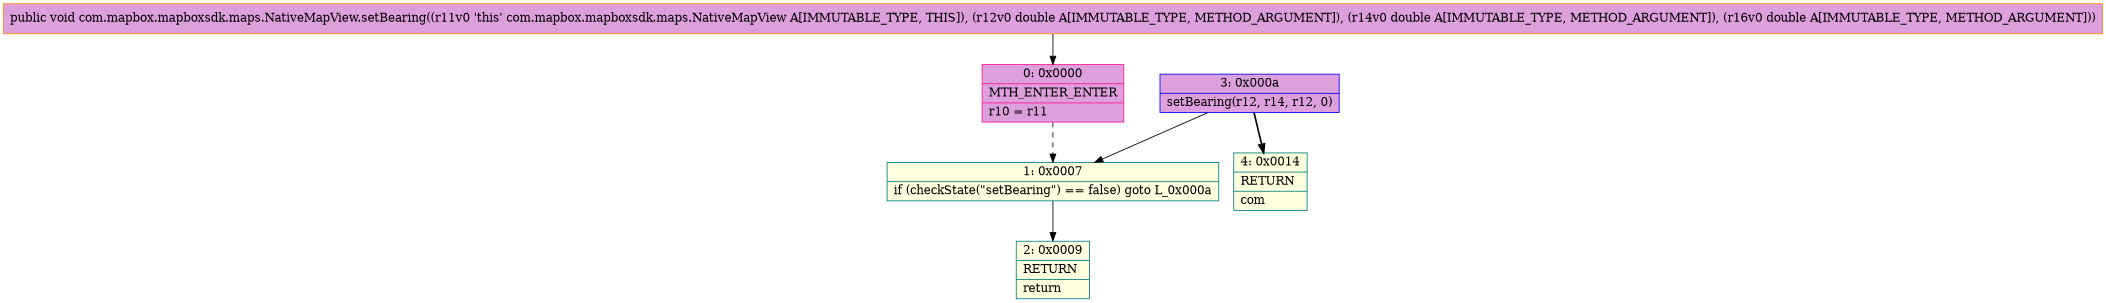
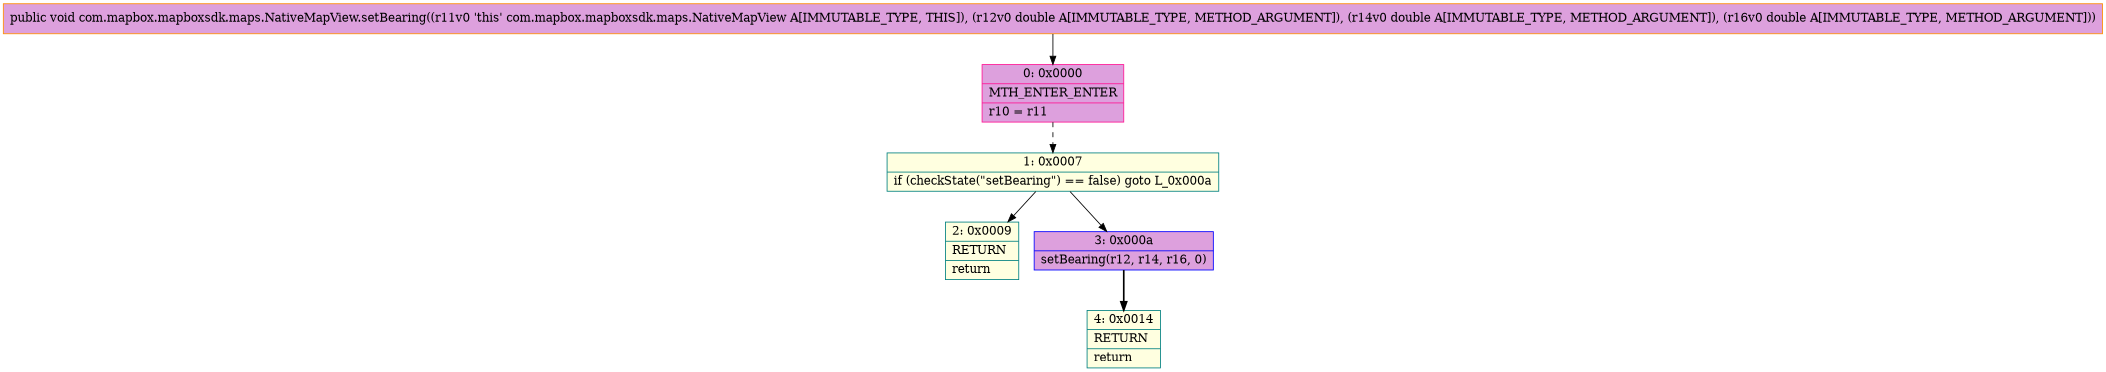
(1250, 102) -> (1124, 260)
(1155, 136) -> (1086, 208)
(1253, 200) -> (1113, 358)
